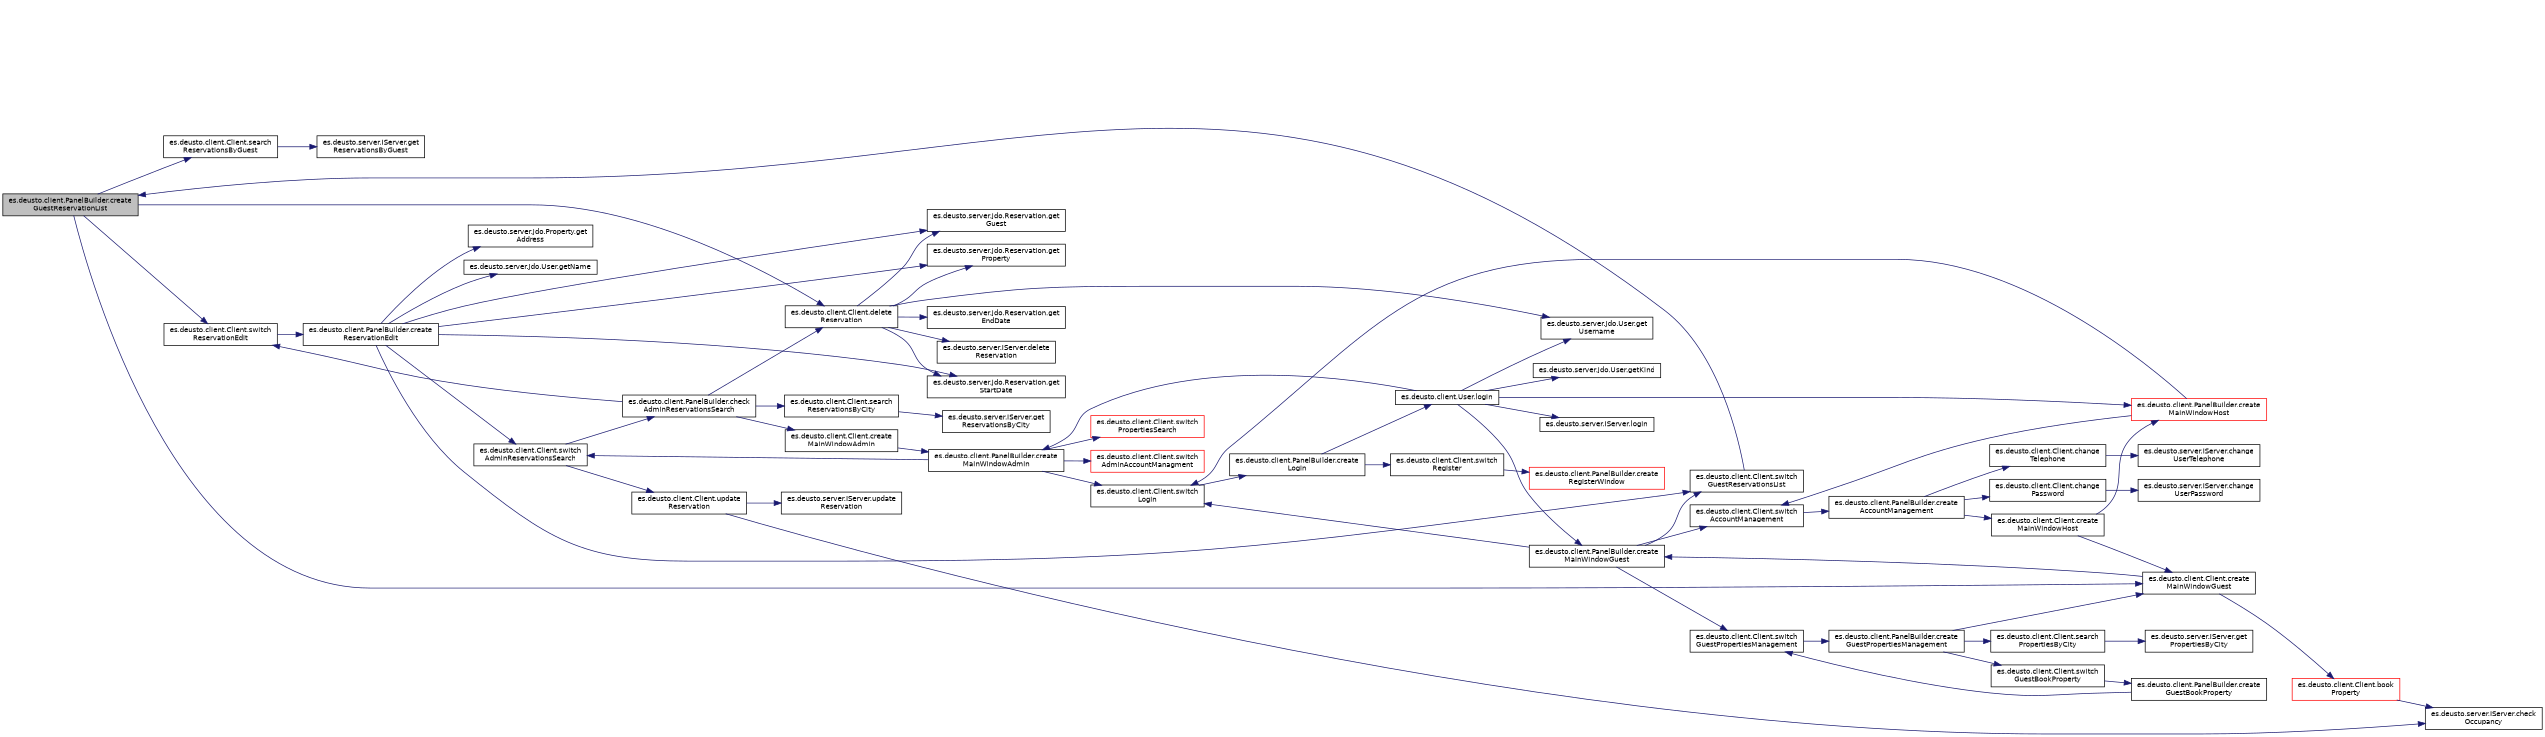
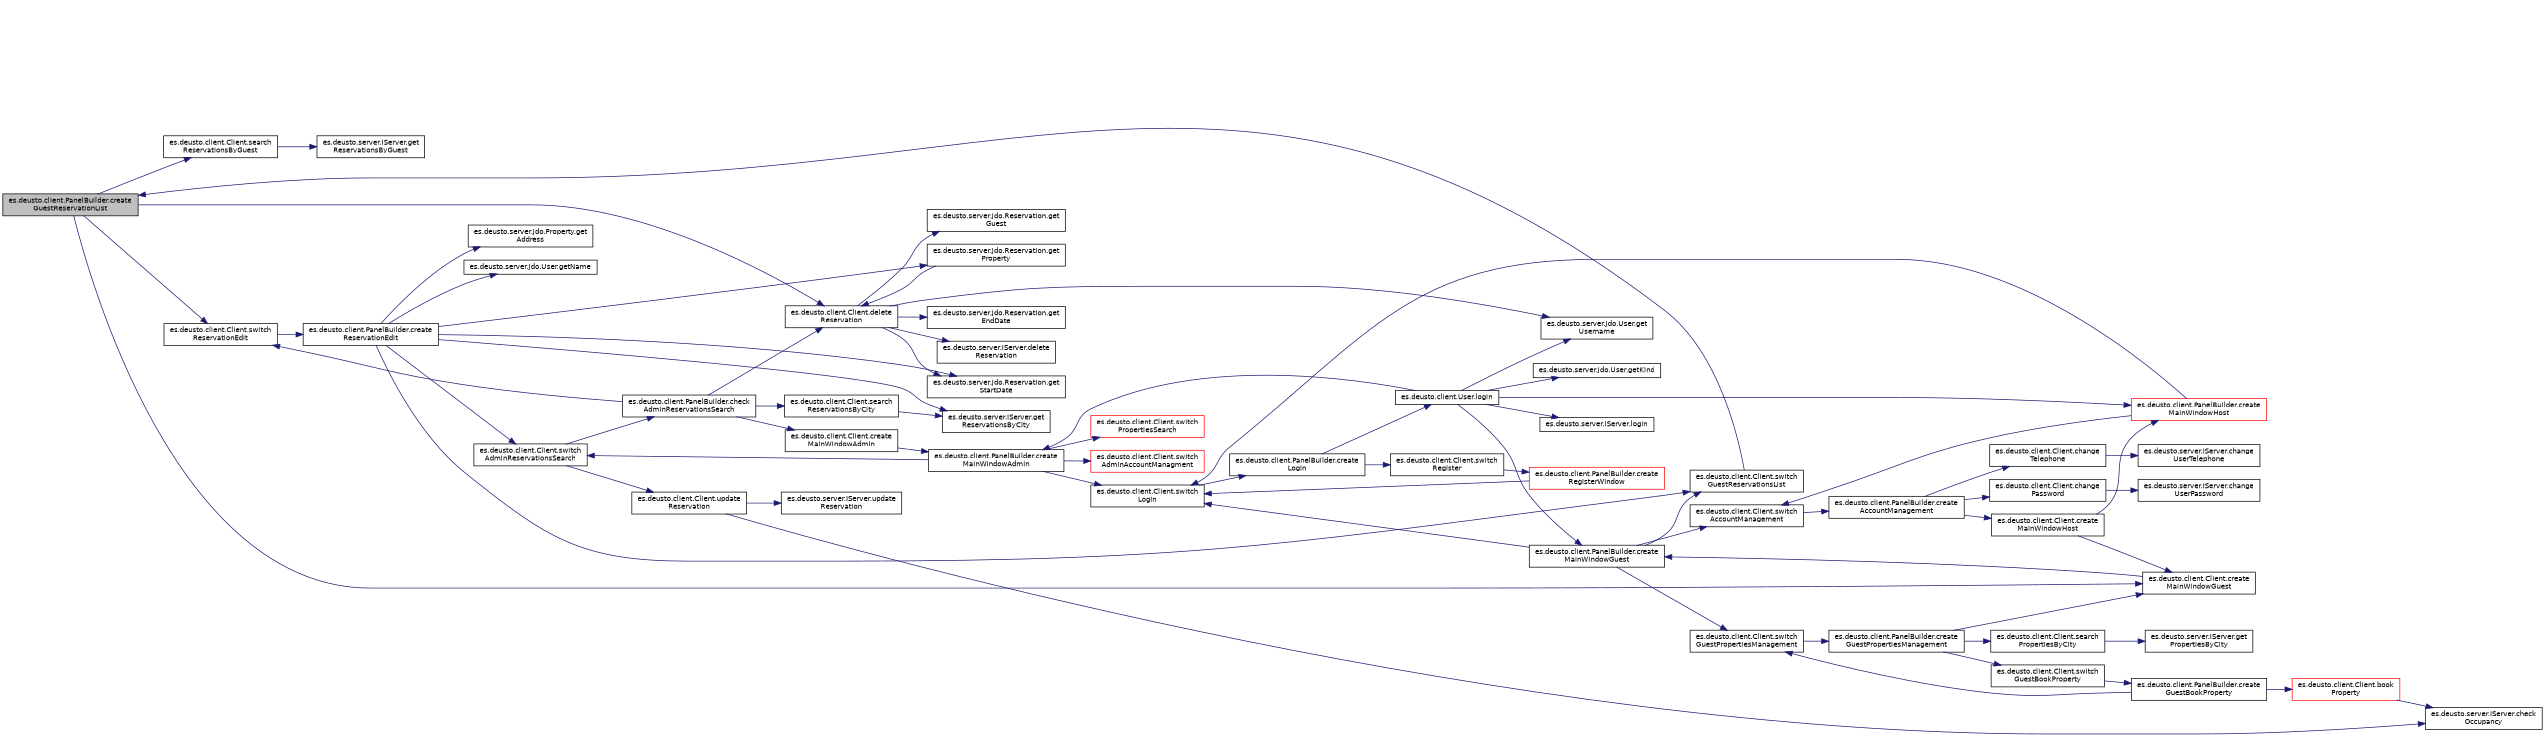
(660, 271) -> (693, 361)
(927, 283) -> (904, 288)
none -> (1370, 487)
(2276, 631) -> (2276, 689)
